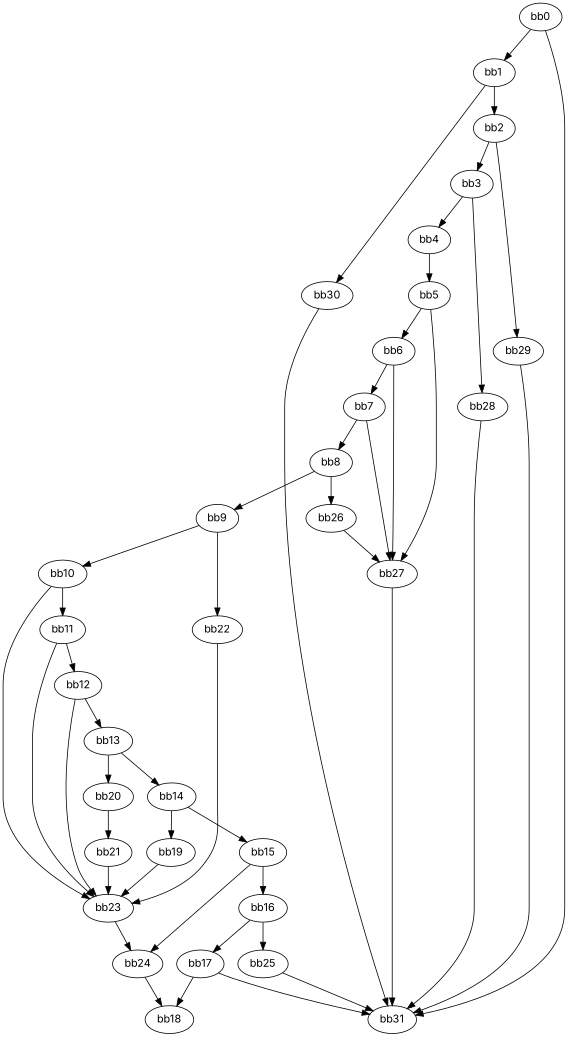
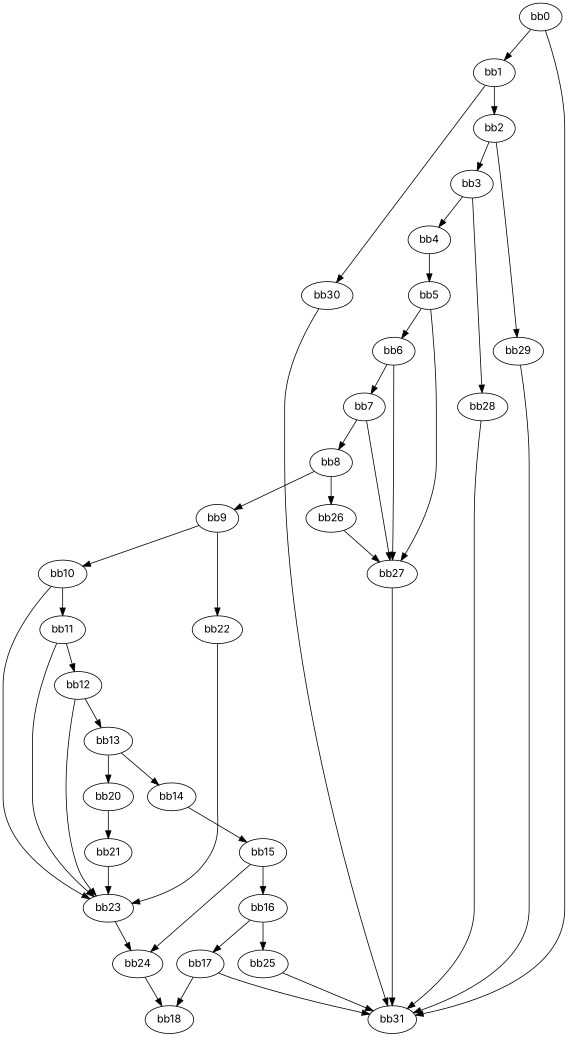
(171, 853) -> none
